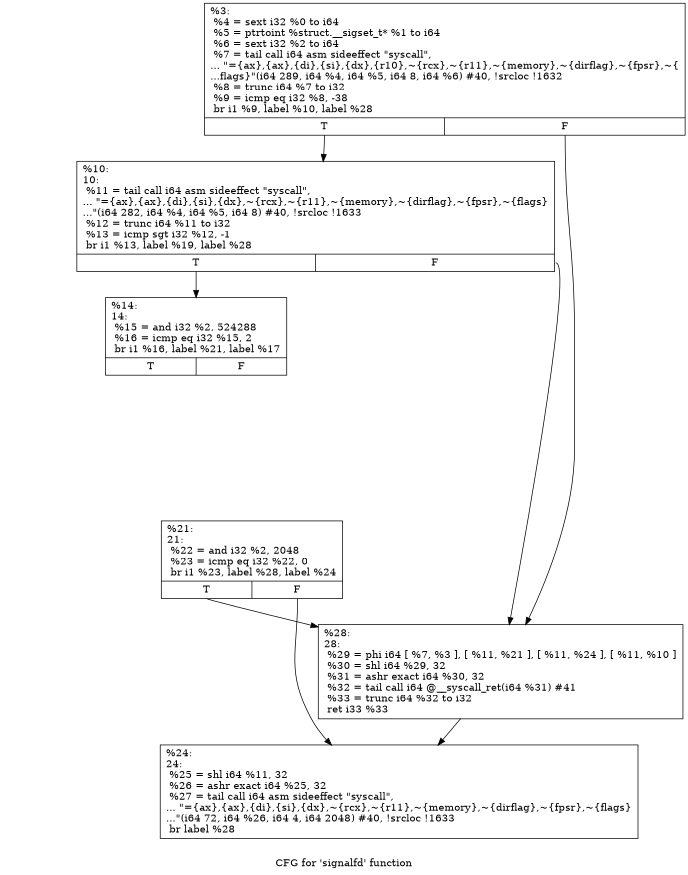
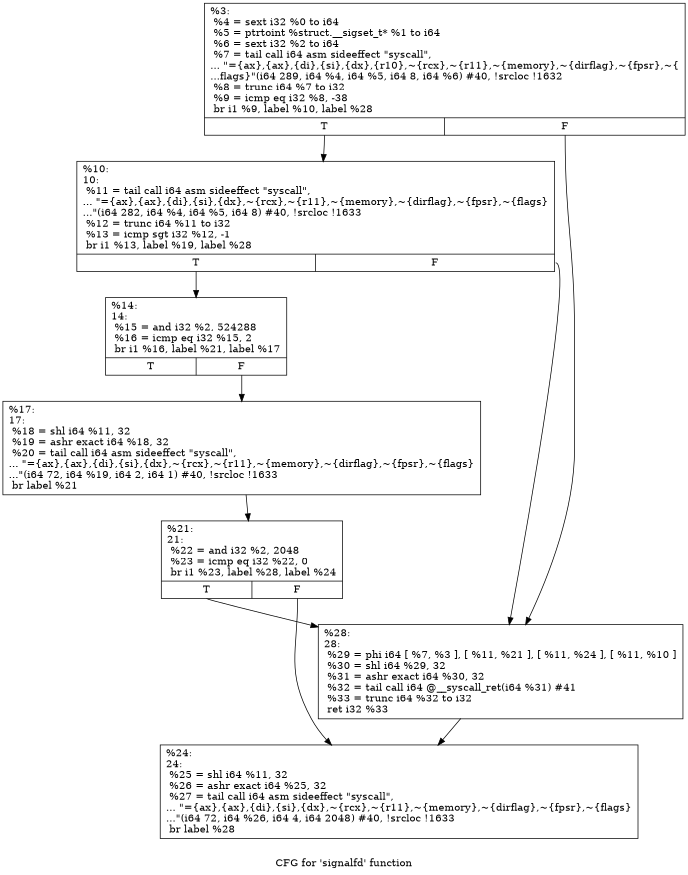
none -> (242, 448)
(356, 709) -> (356, 709)
